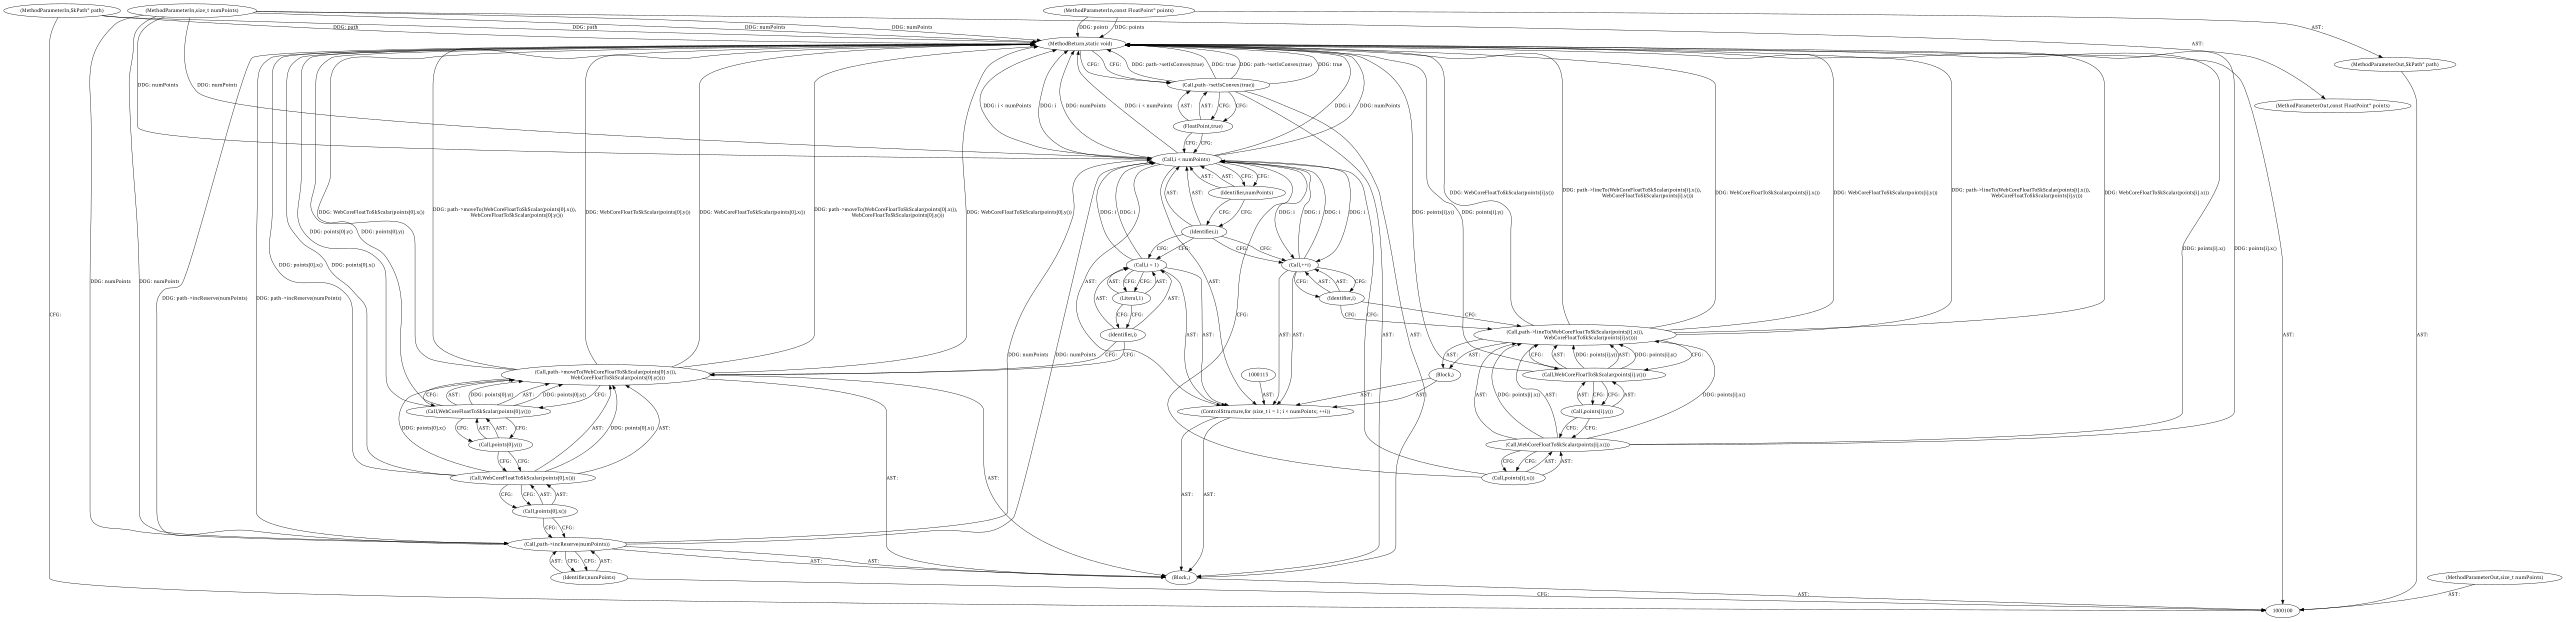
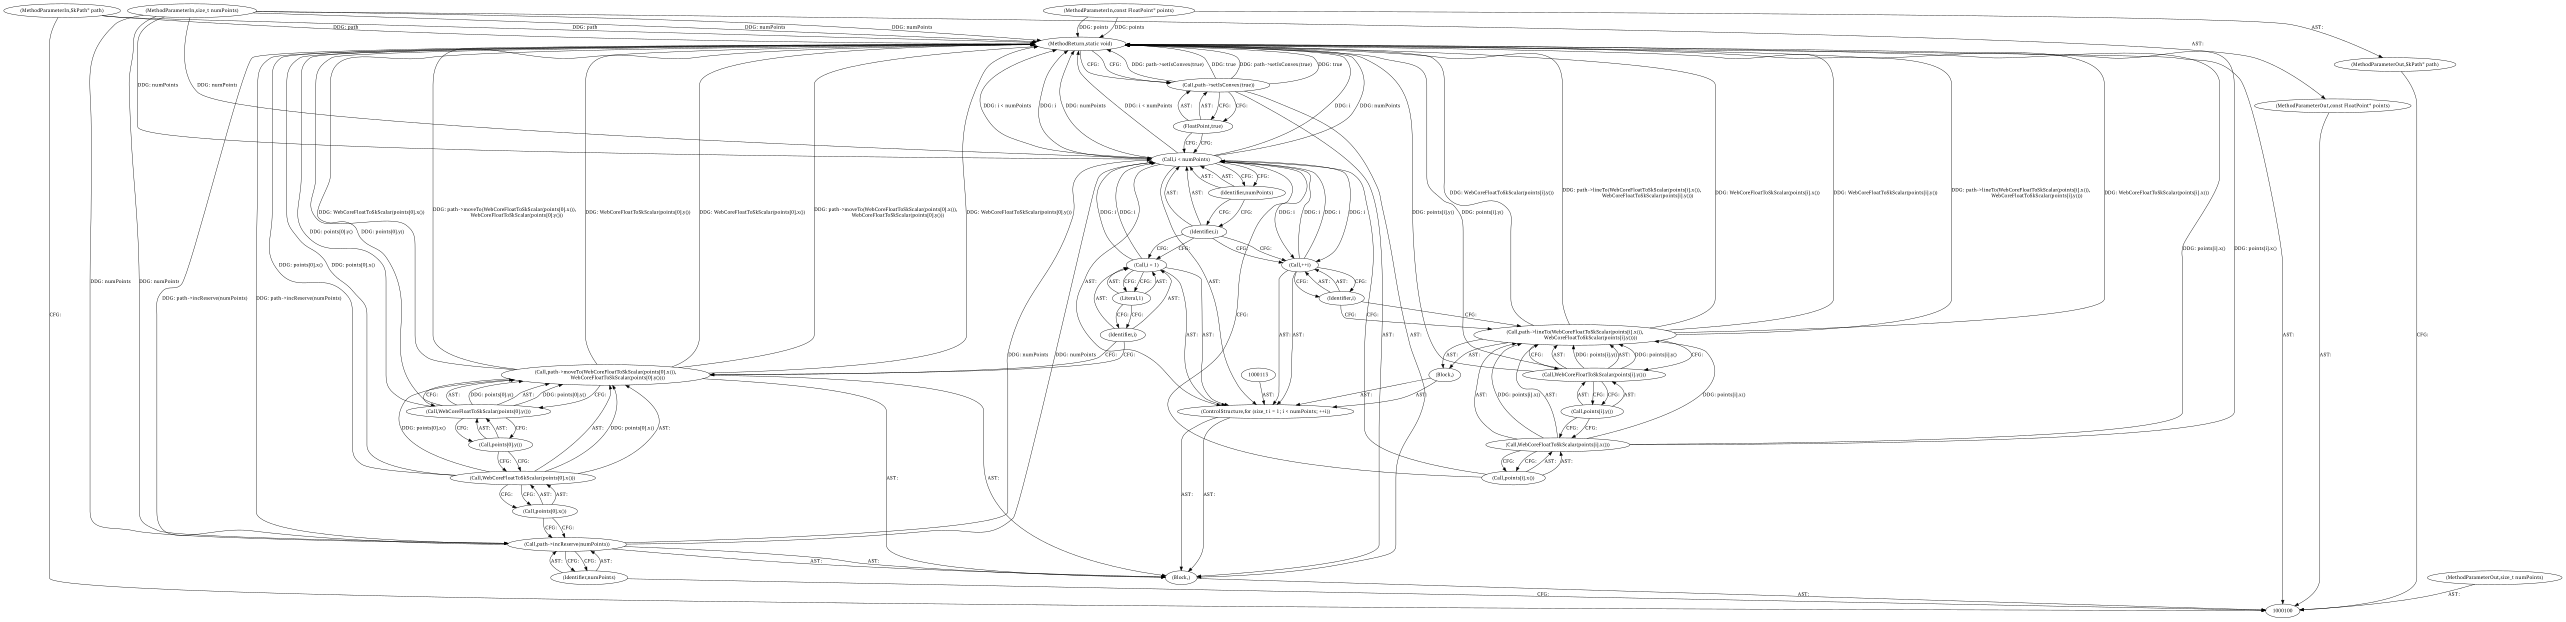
(2424, 335) -> (2424, 335)
none -> (2320, 362)
